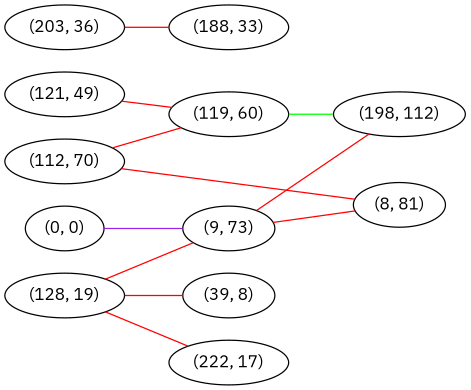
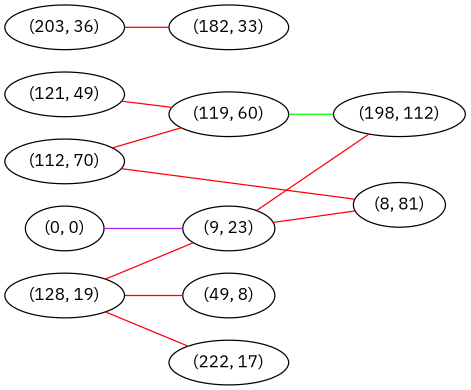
(229, 27) -> (229, 27)
(229, 228) -> (229, 228)
(229, 296) -> (229, 296)
